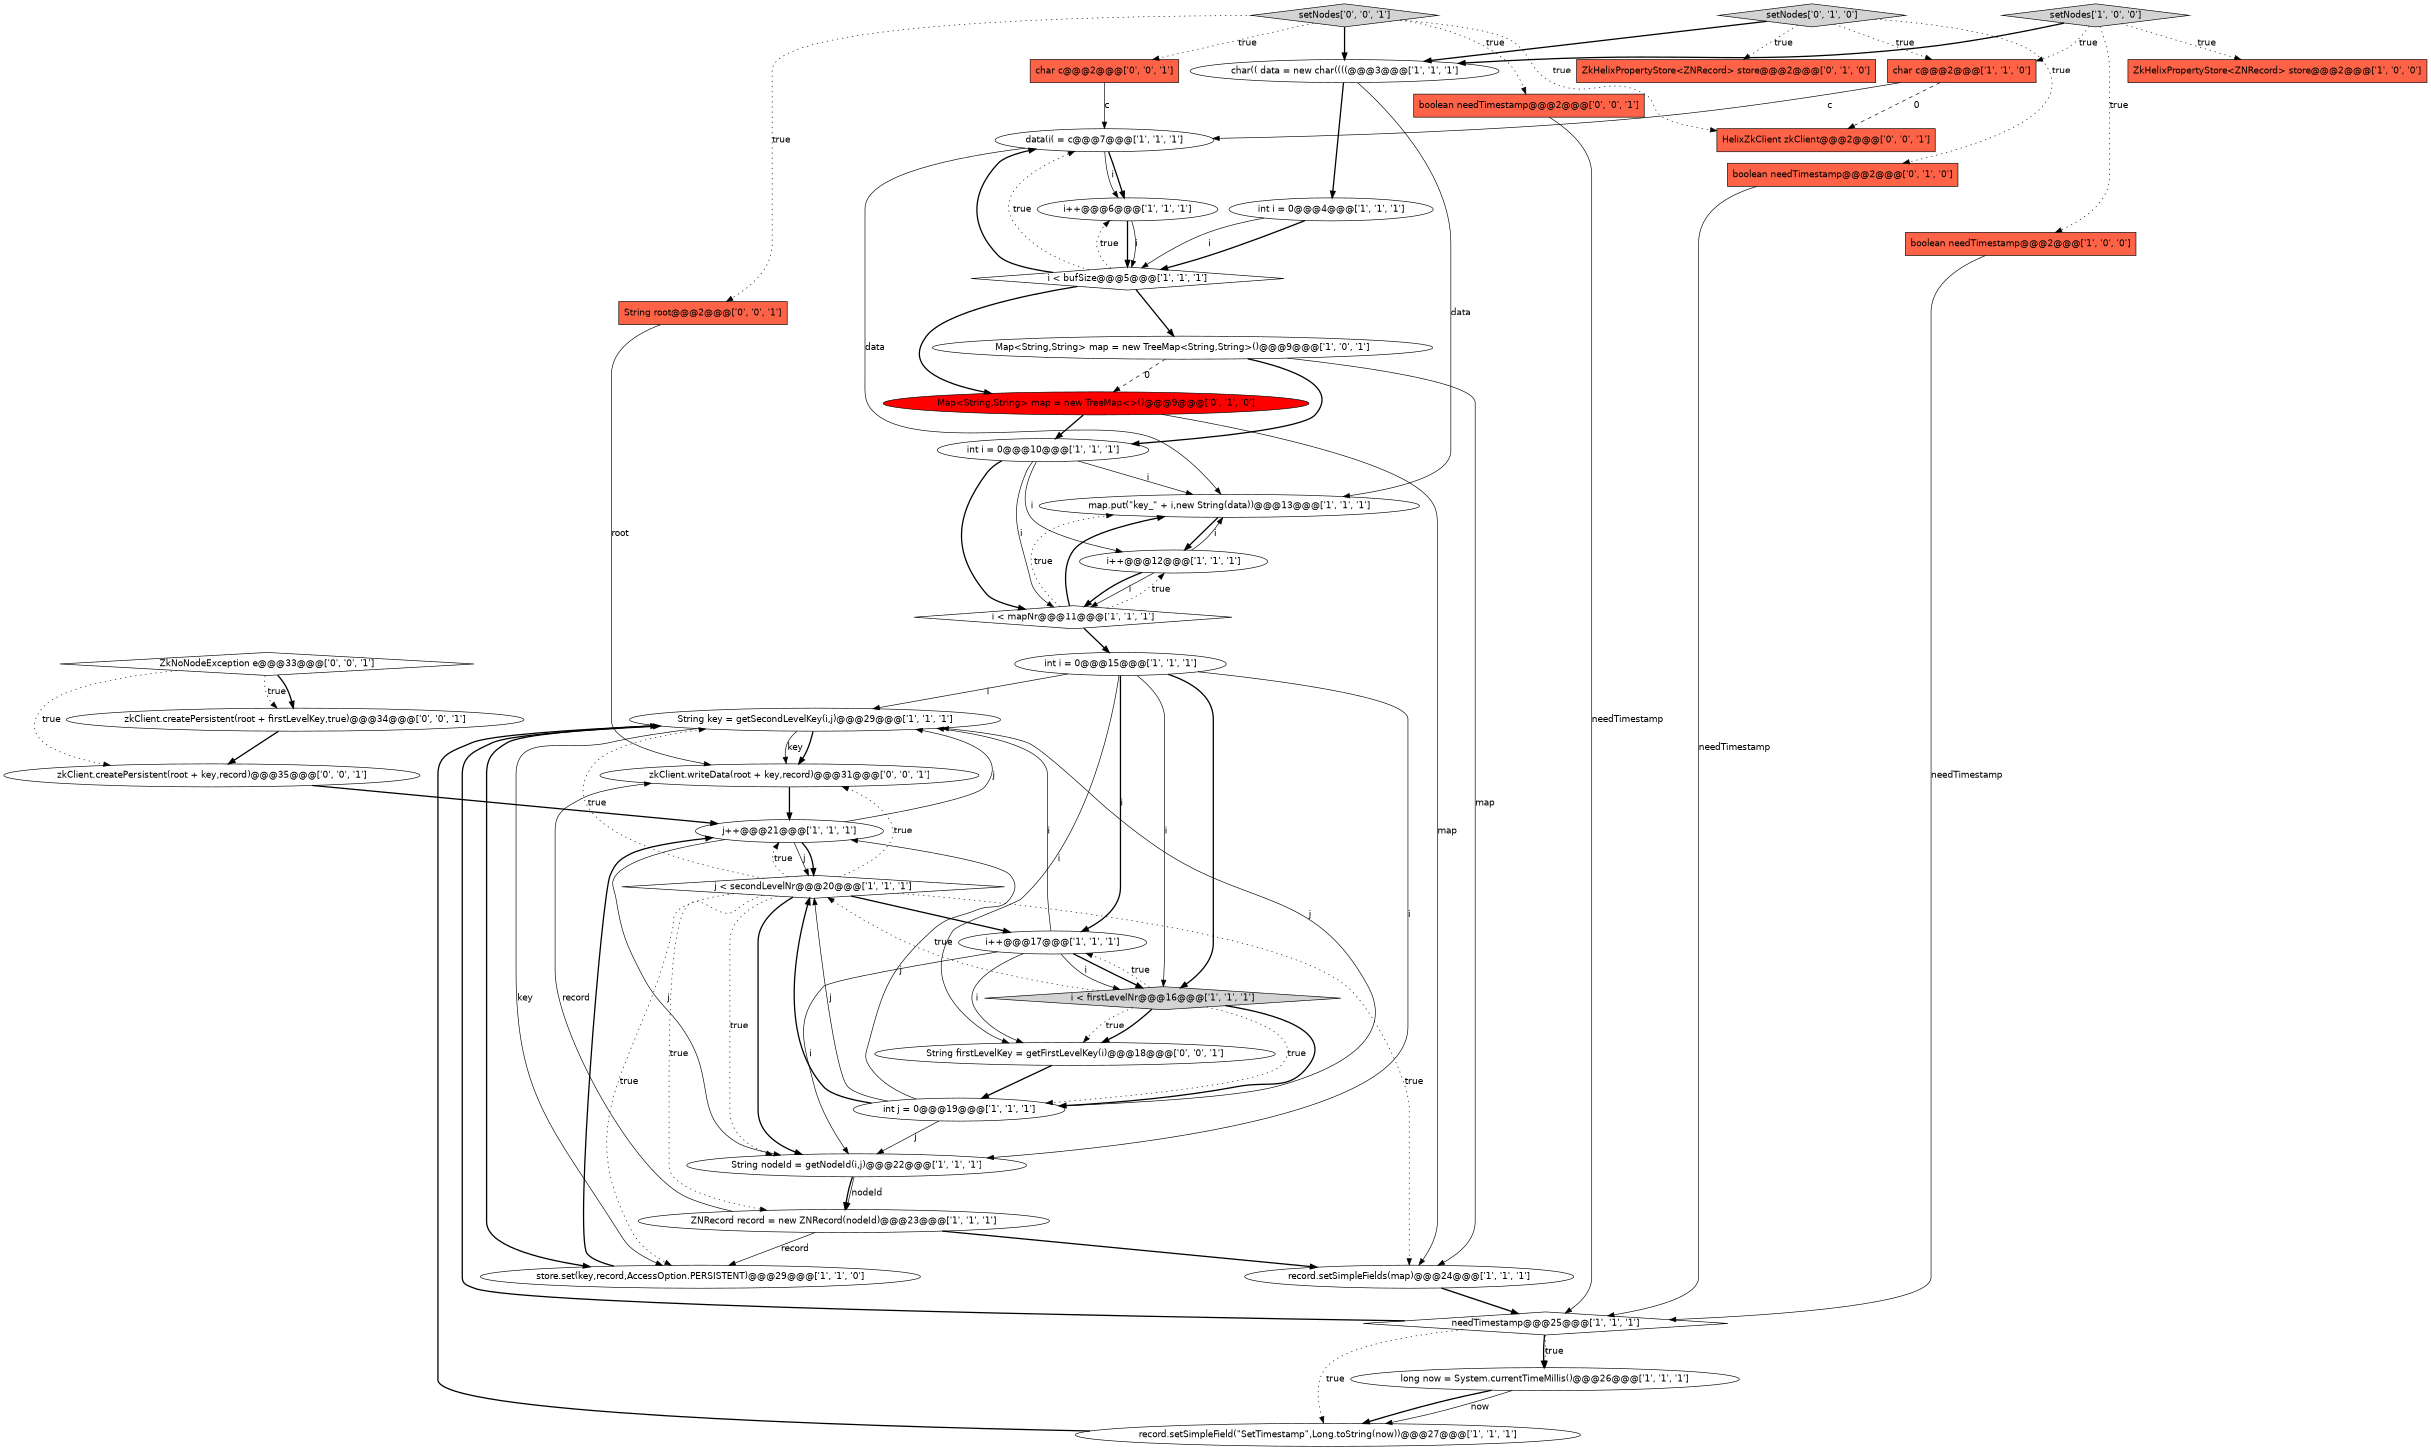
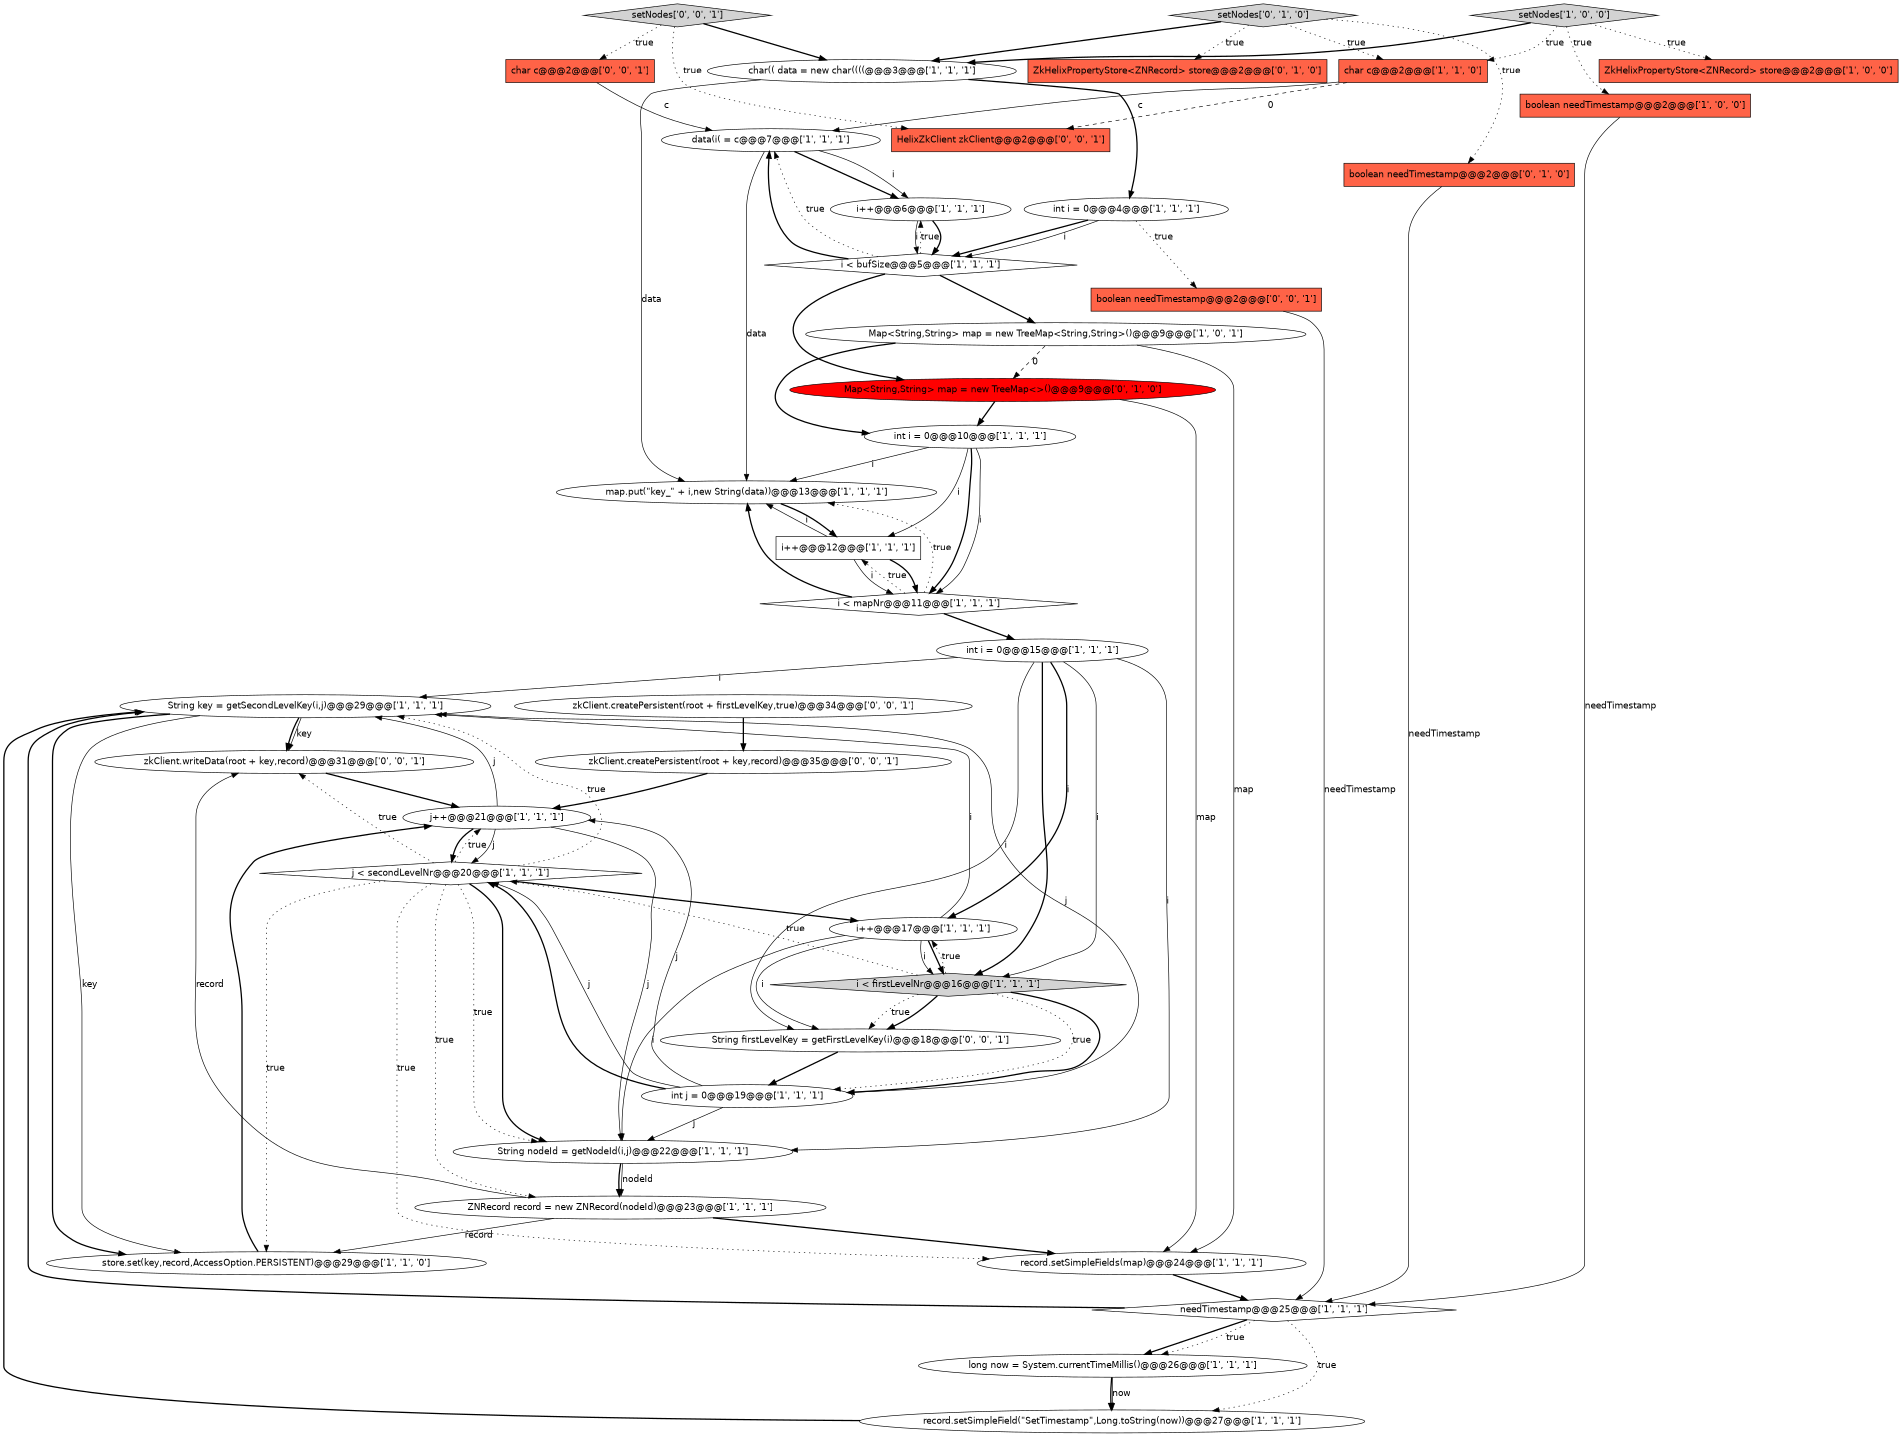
(1471, 40) -> (1164, 252)
(703, 313) -> none
(1174, 562) -> (848, 548)
(267, 664) -> none
